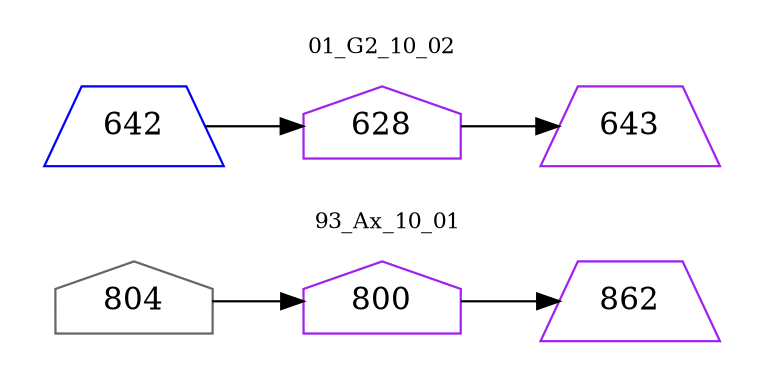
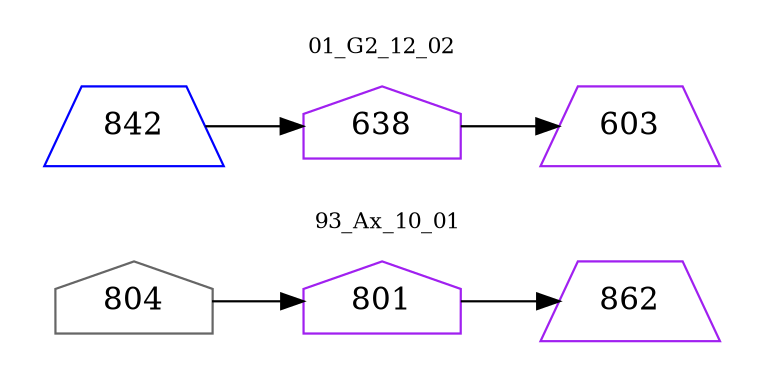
(382, 48) -> (382, 48)
(134, 126) -> (134, 126)
(382, 126) -> (382, 126)
(630, 126) -> (630, 126)
(382, 301) -> (382, 301)
